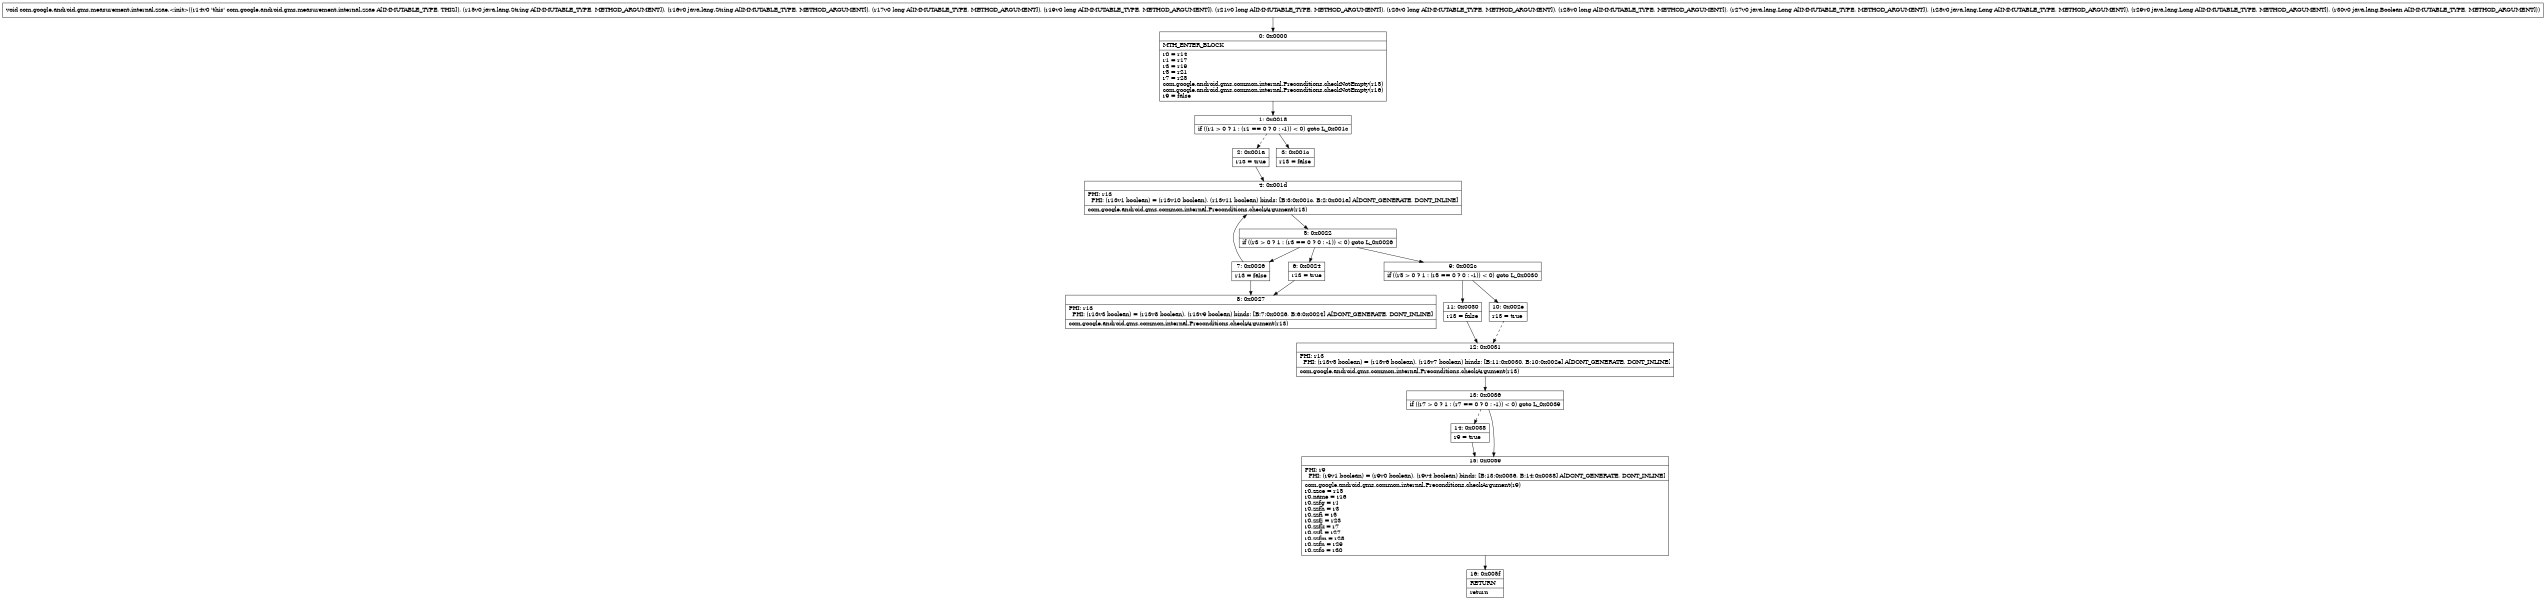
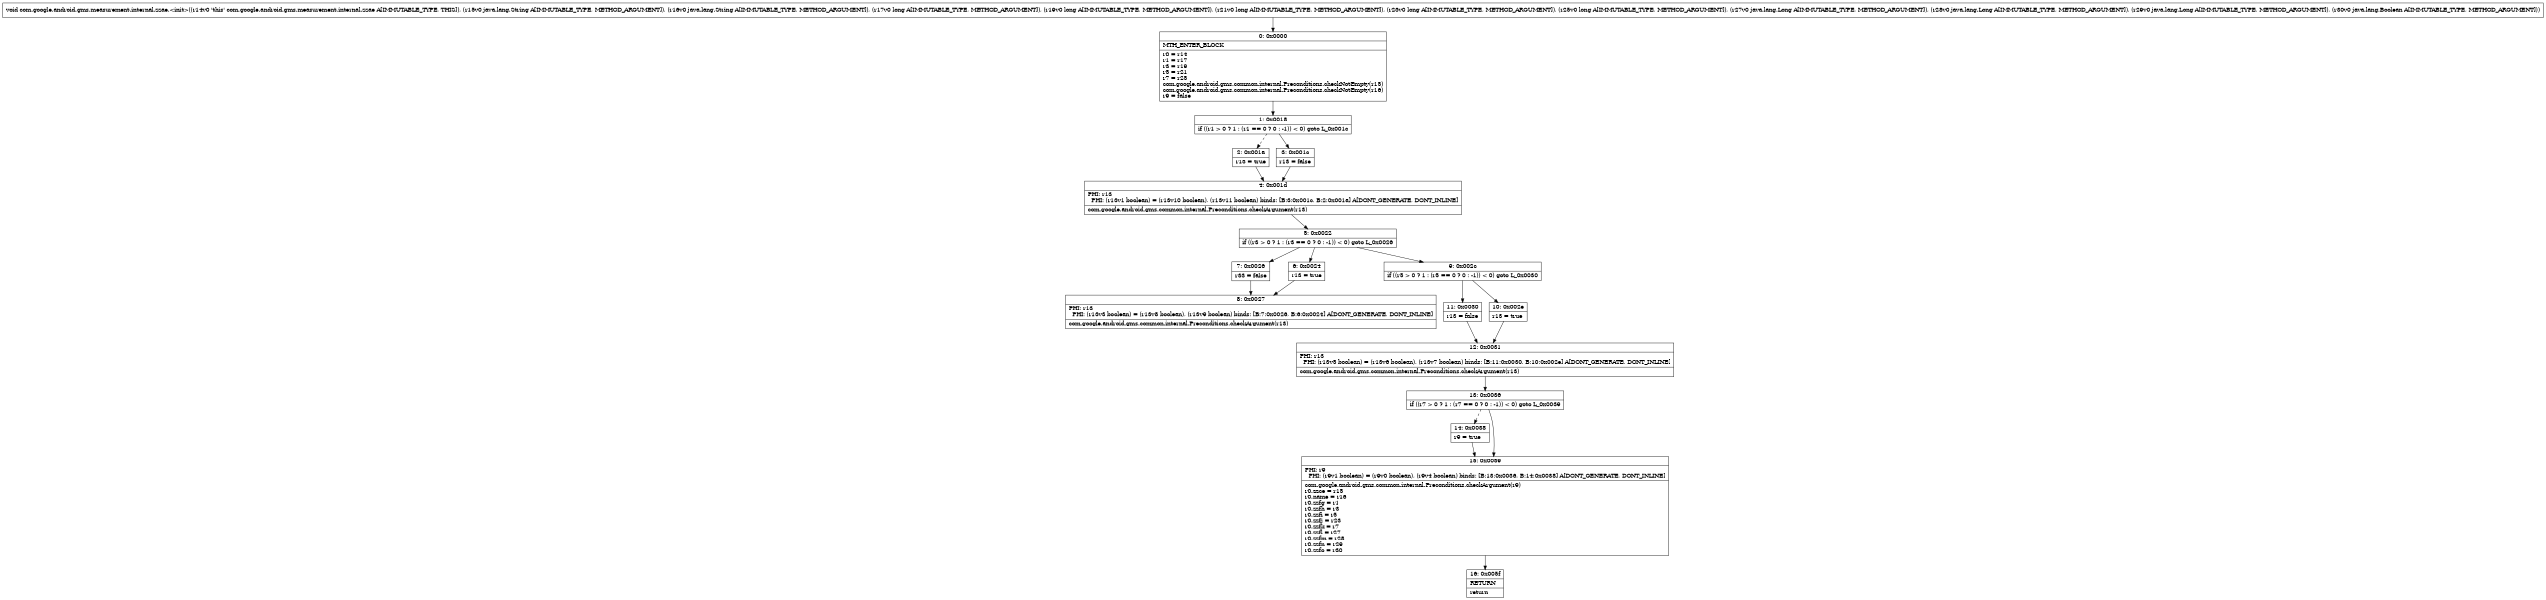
(1233, 239) -> (1287, 172)
(1251, 276) -> (1251, 276)
(1499, 330) -> (1499, 330)
